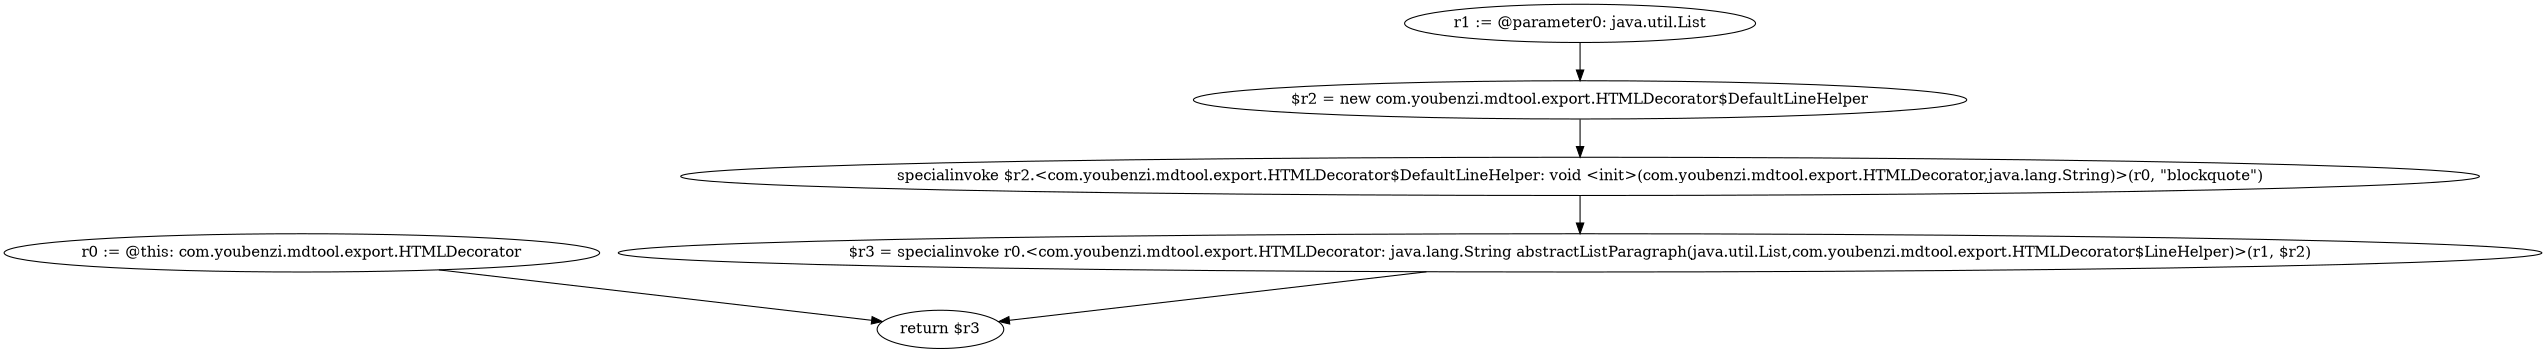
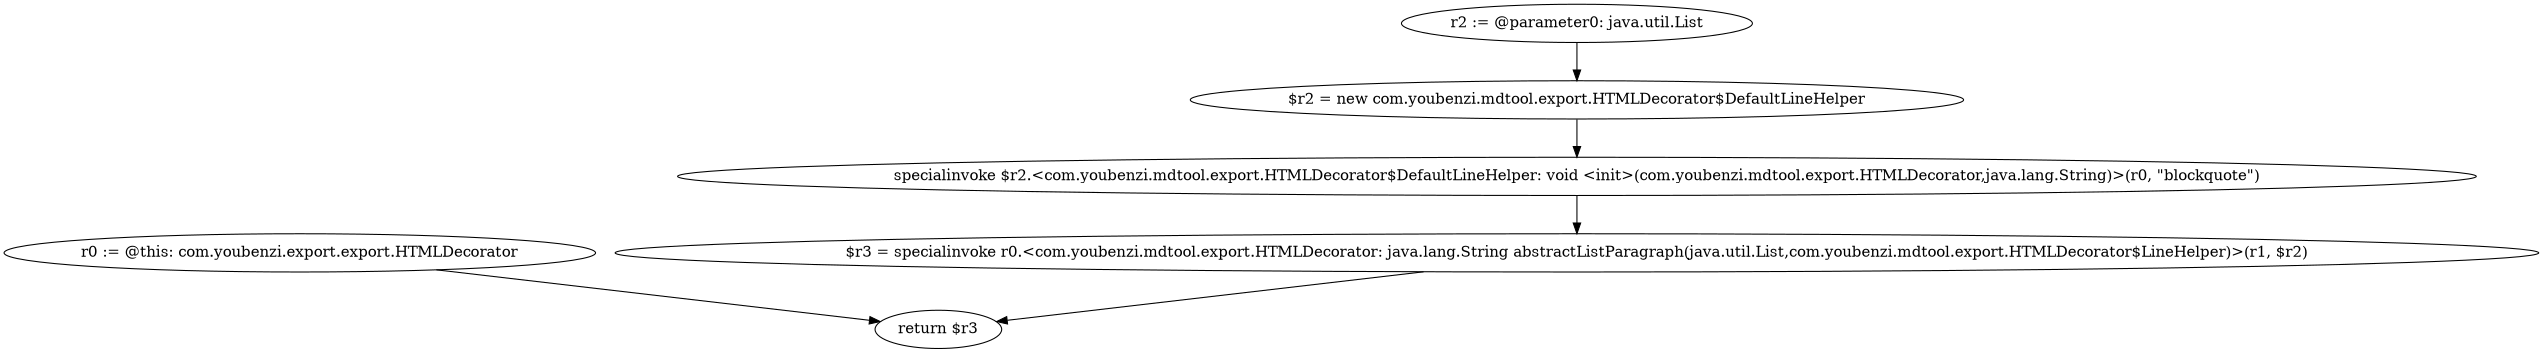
(1580, 23) -> (1577, 23)
(302, 253) -> (300, 253)
